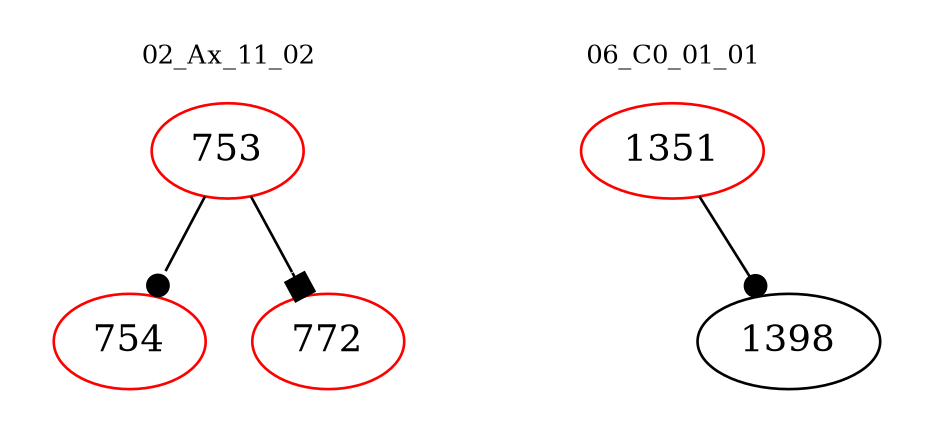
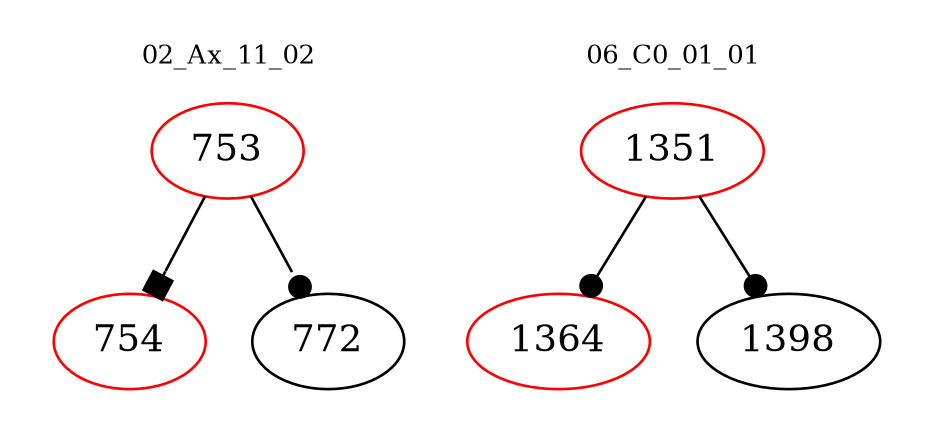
(185, 234) -> (185, 234)
(272, 234) -> (272, 234)
(328, 341) -> (328, 341)
none -> (559, 341)
